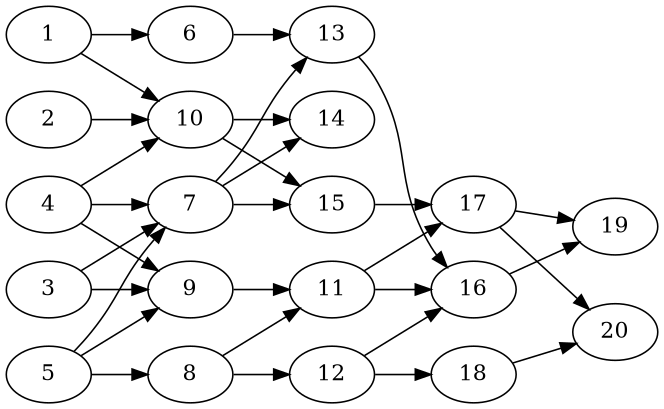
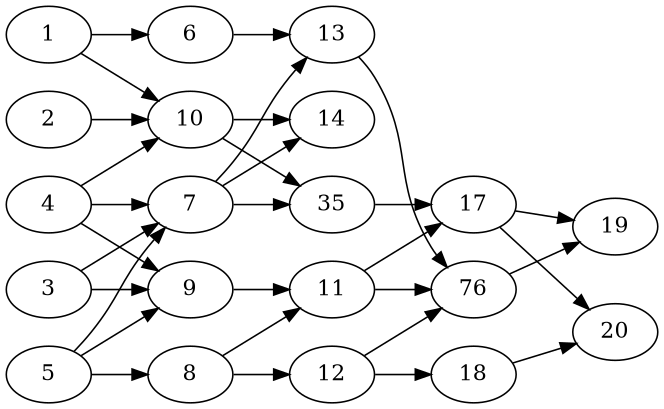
(332, 205) -> (332, 205)
(474, 290) -> (474, 290)
